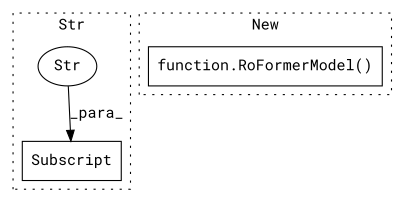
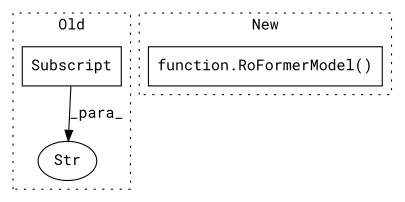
(72, 26) -> (72, 26)
(69, 108) -> (70, 108)
